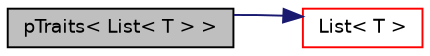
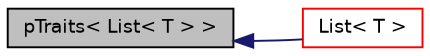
(259, 15) -> (278, 40)
